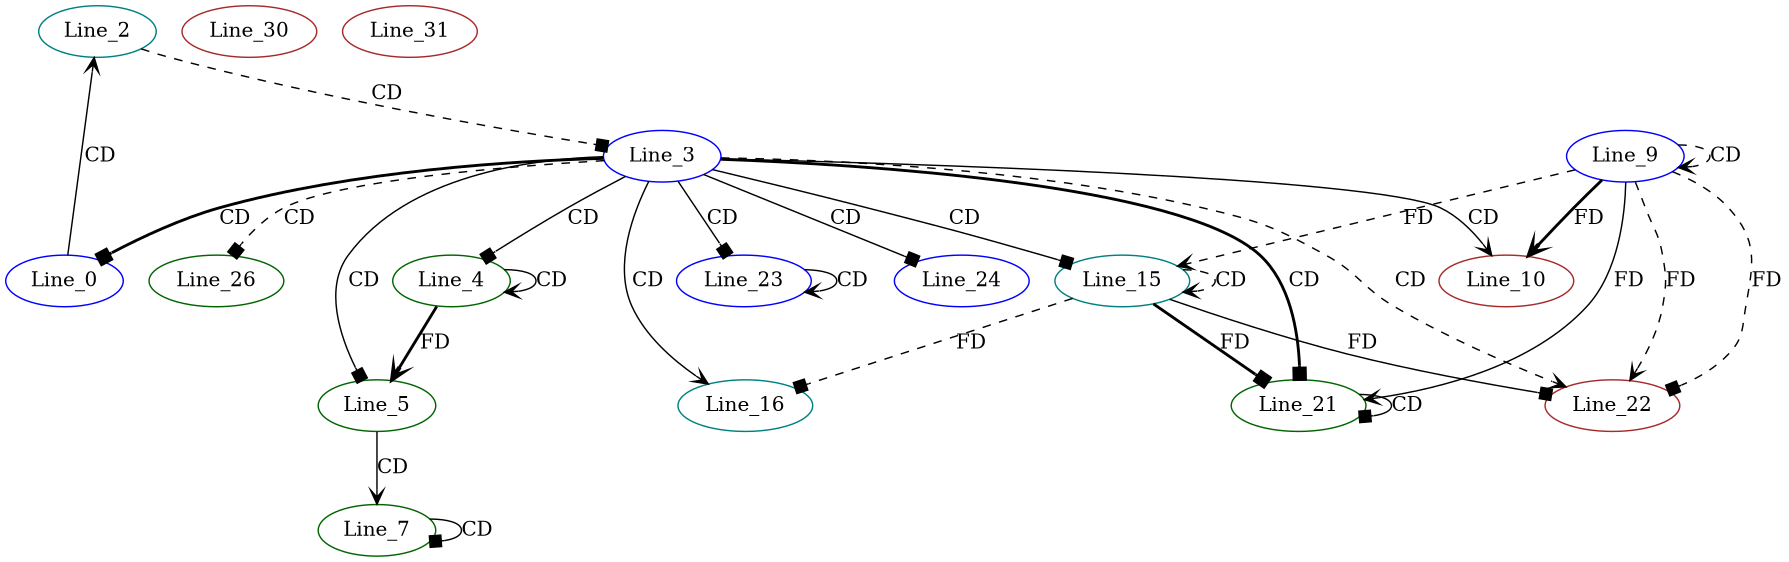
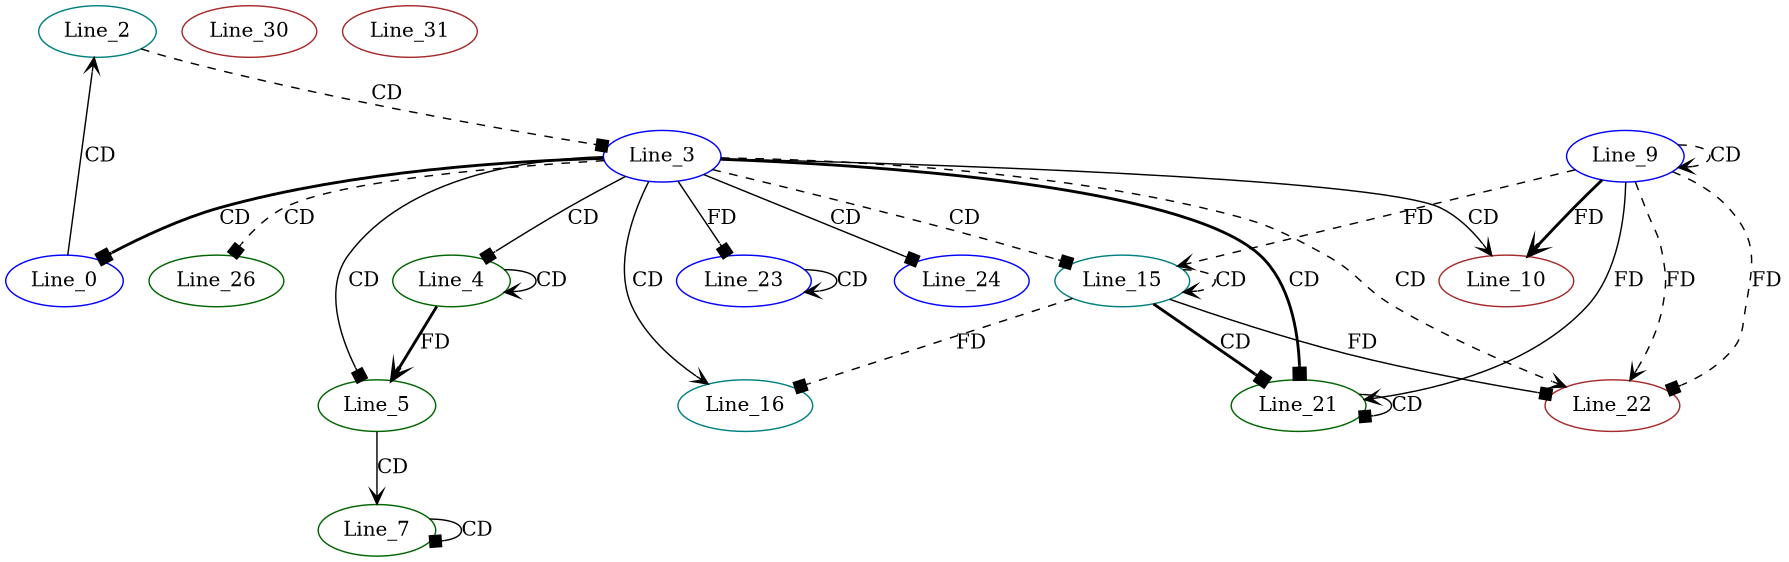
(886, 213) -> (886, 213)
(722, 219) -> (722, 219)
(1236, 343) -> (1236, 343)
